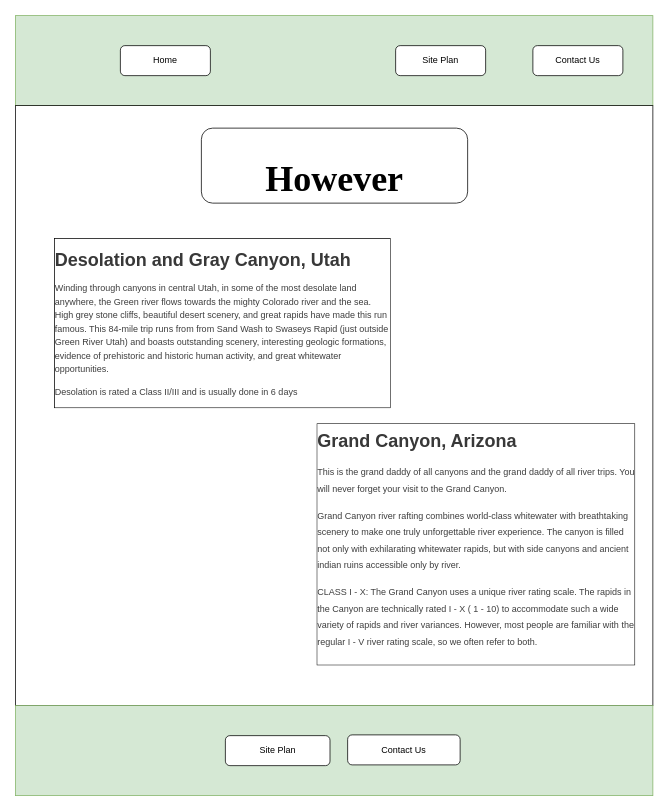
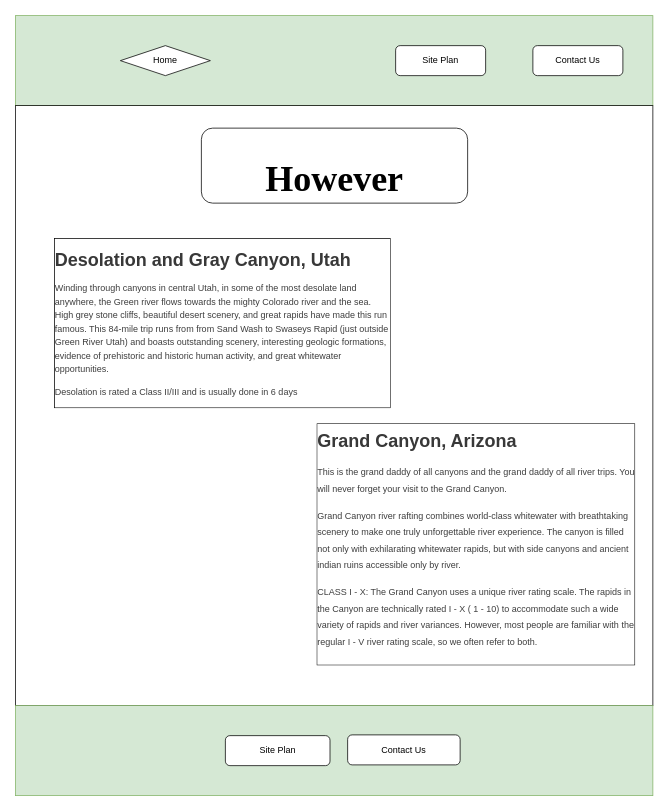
(165, 60) -> (165, 60)
